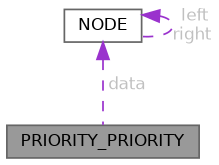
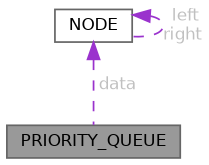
(103, 142) -> (94, 142)
